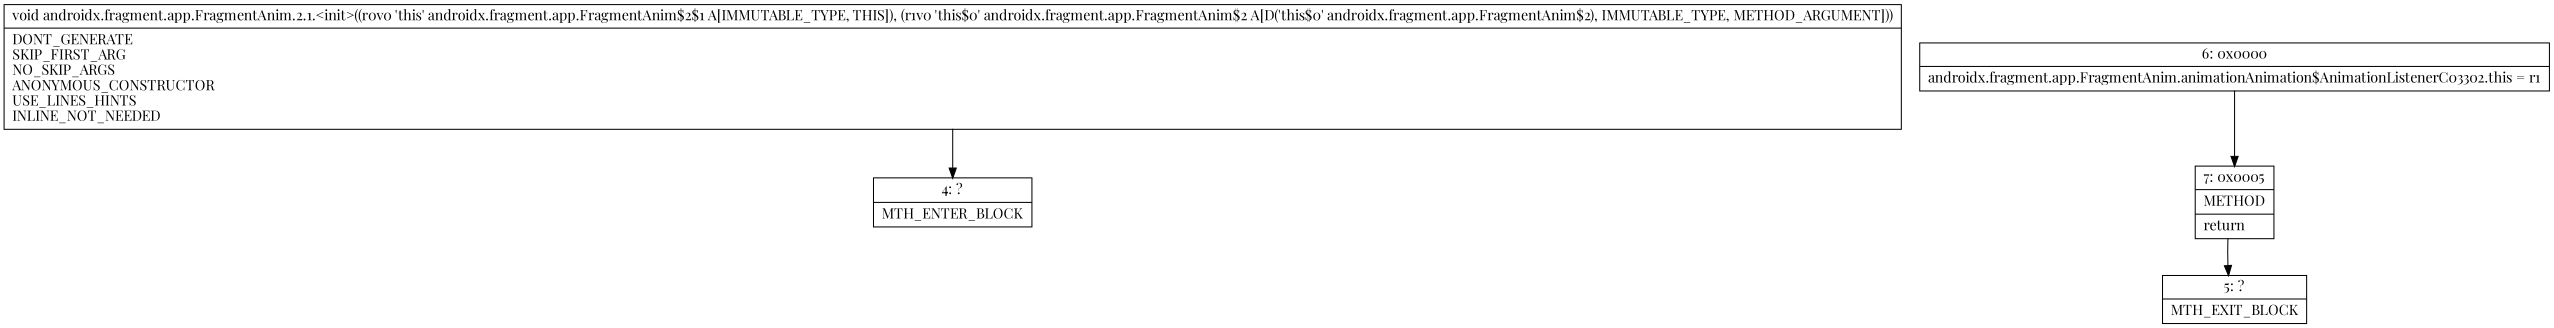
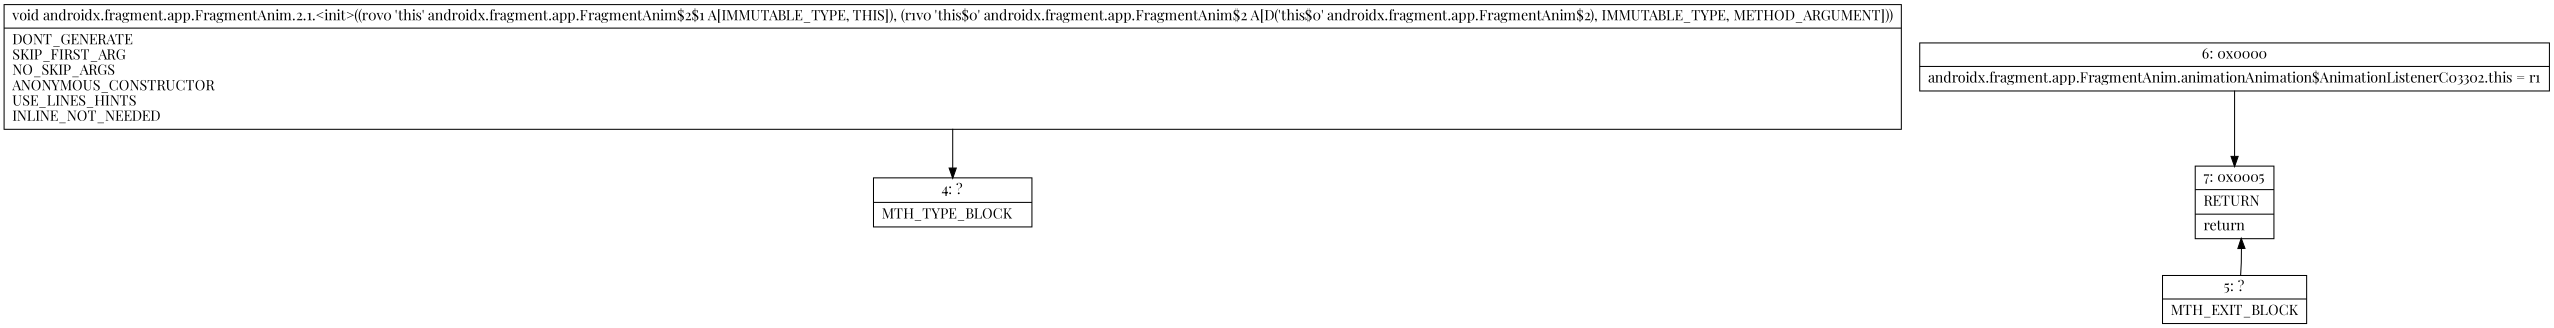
(2235, 201) -> (2232, 201)
(953, 214) -> (947, 214)
(2228, 252) -> (2241, 262)
